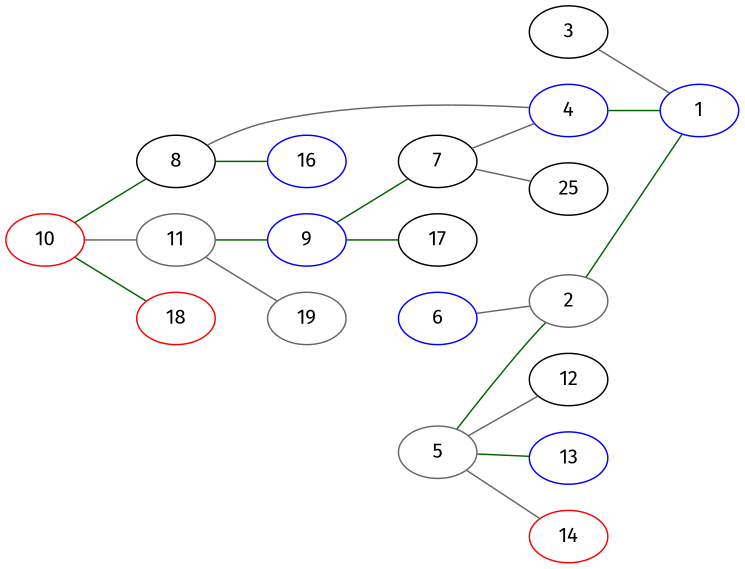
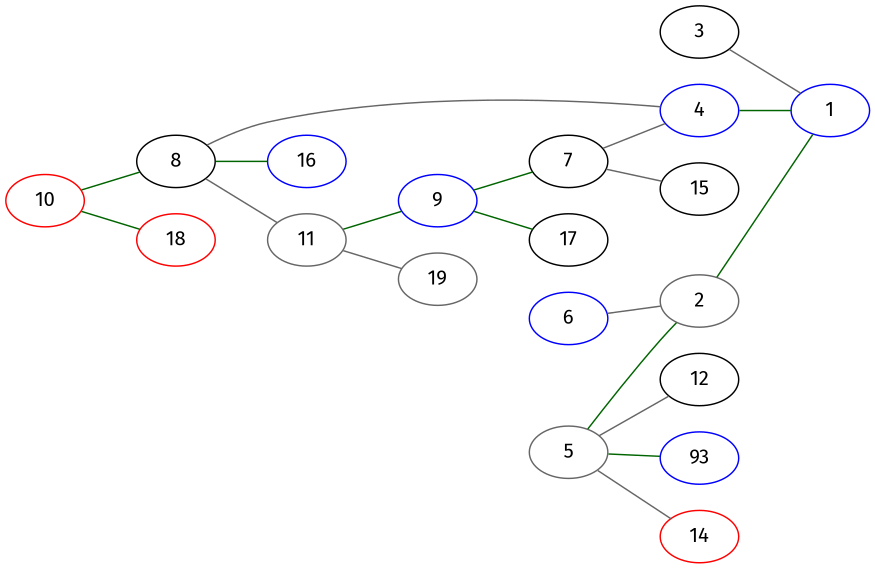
(569, 189) -> (699, 189)
(111, 240) -> (241, 201)
(569, 458) -> (699, 458)
